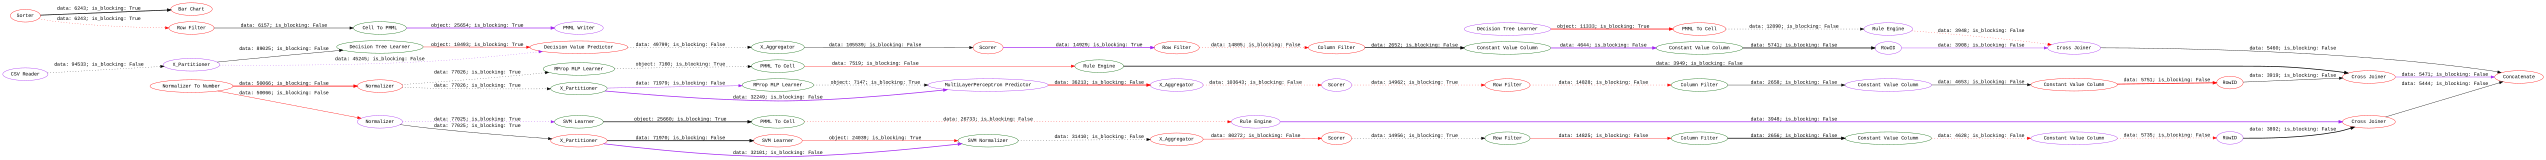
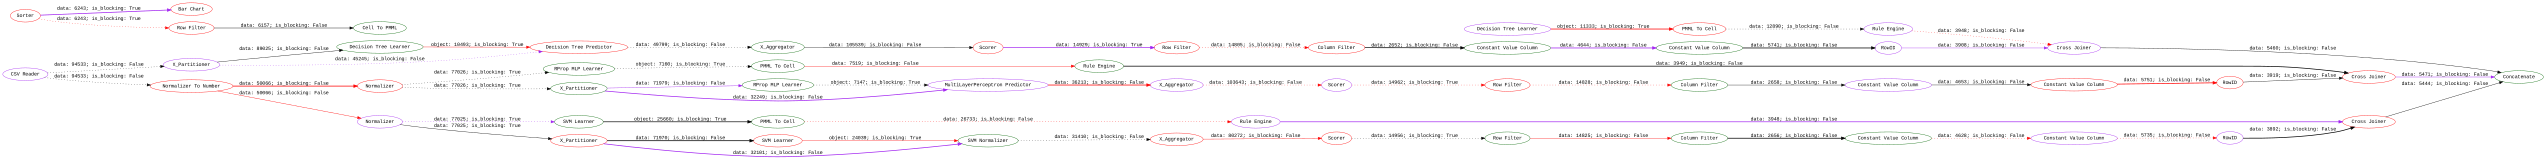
(104, 13) -> (104, 13)
(579, 28) -> none
(579, 47) -> (579, 47)
(2519, 77) -> (2519, 77)
none -> (96, 82)
